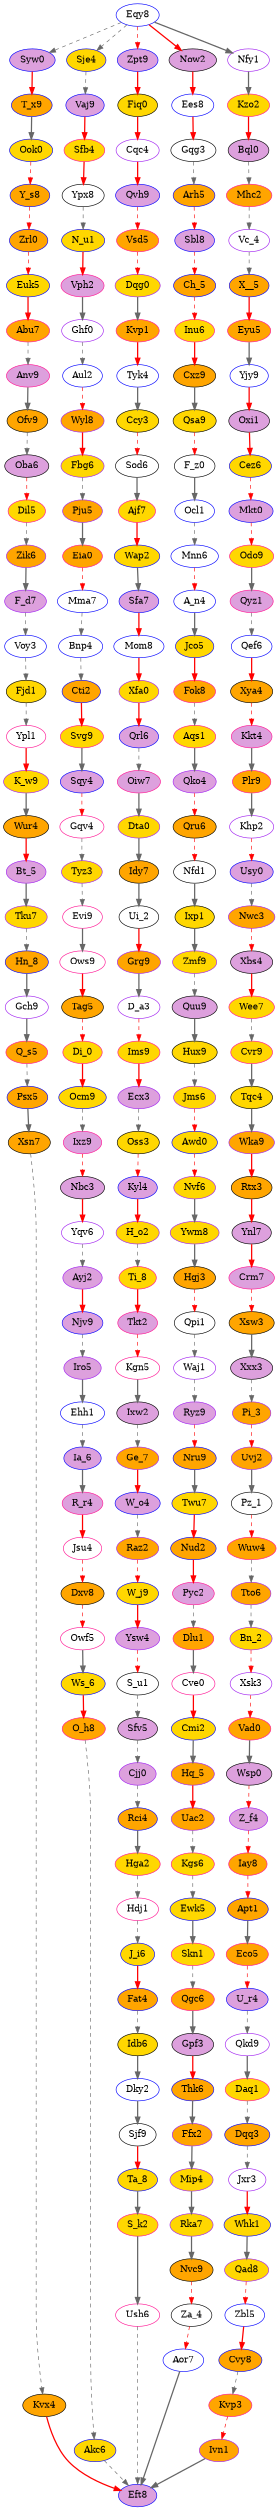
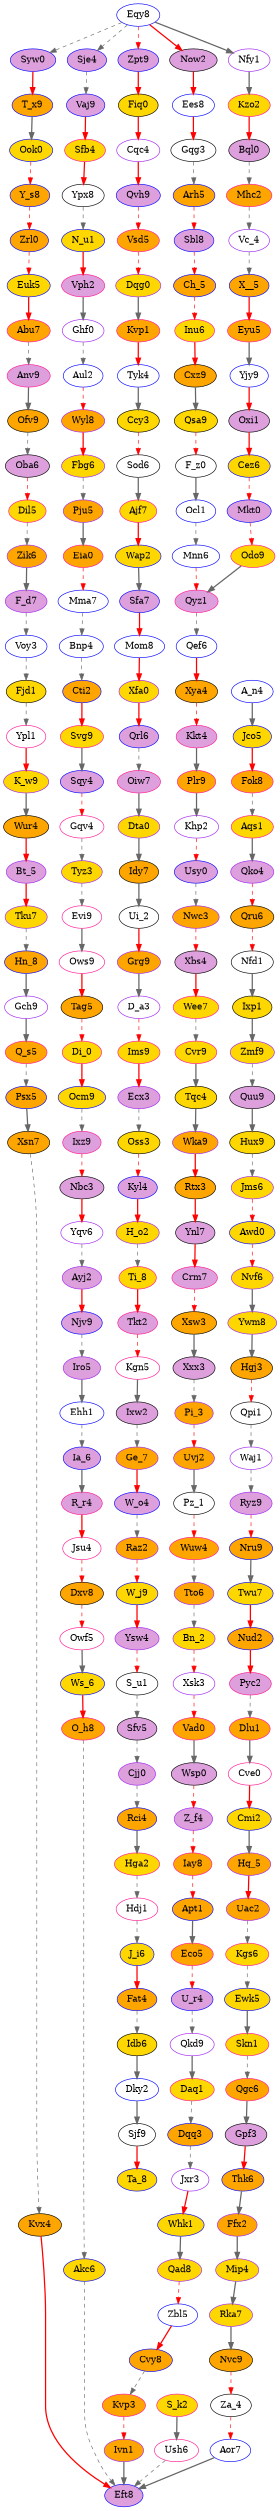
(86, 60) -> (87, 60)
(195, 576) -> (196, 576)
(26, 891) -> (26, 891)
(138, 2199) -> none
